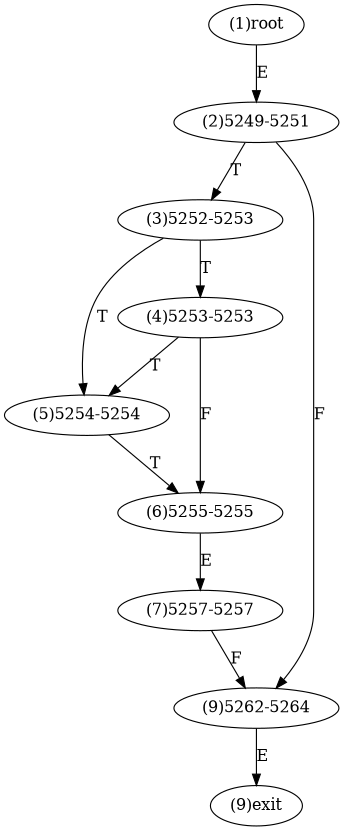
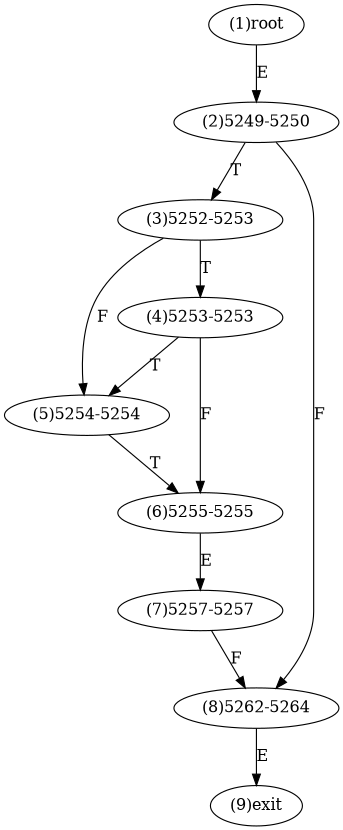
(256, 122) -> (256, 122)
(103, 318) -> (103, 318)
(256, 708) -> (256, 708)
